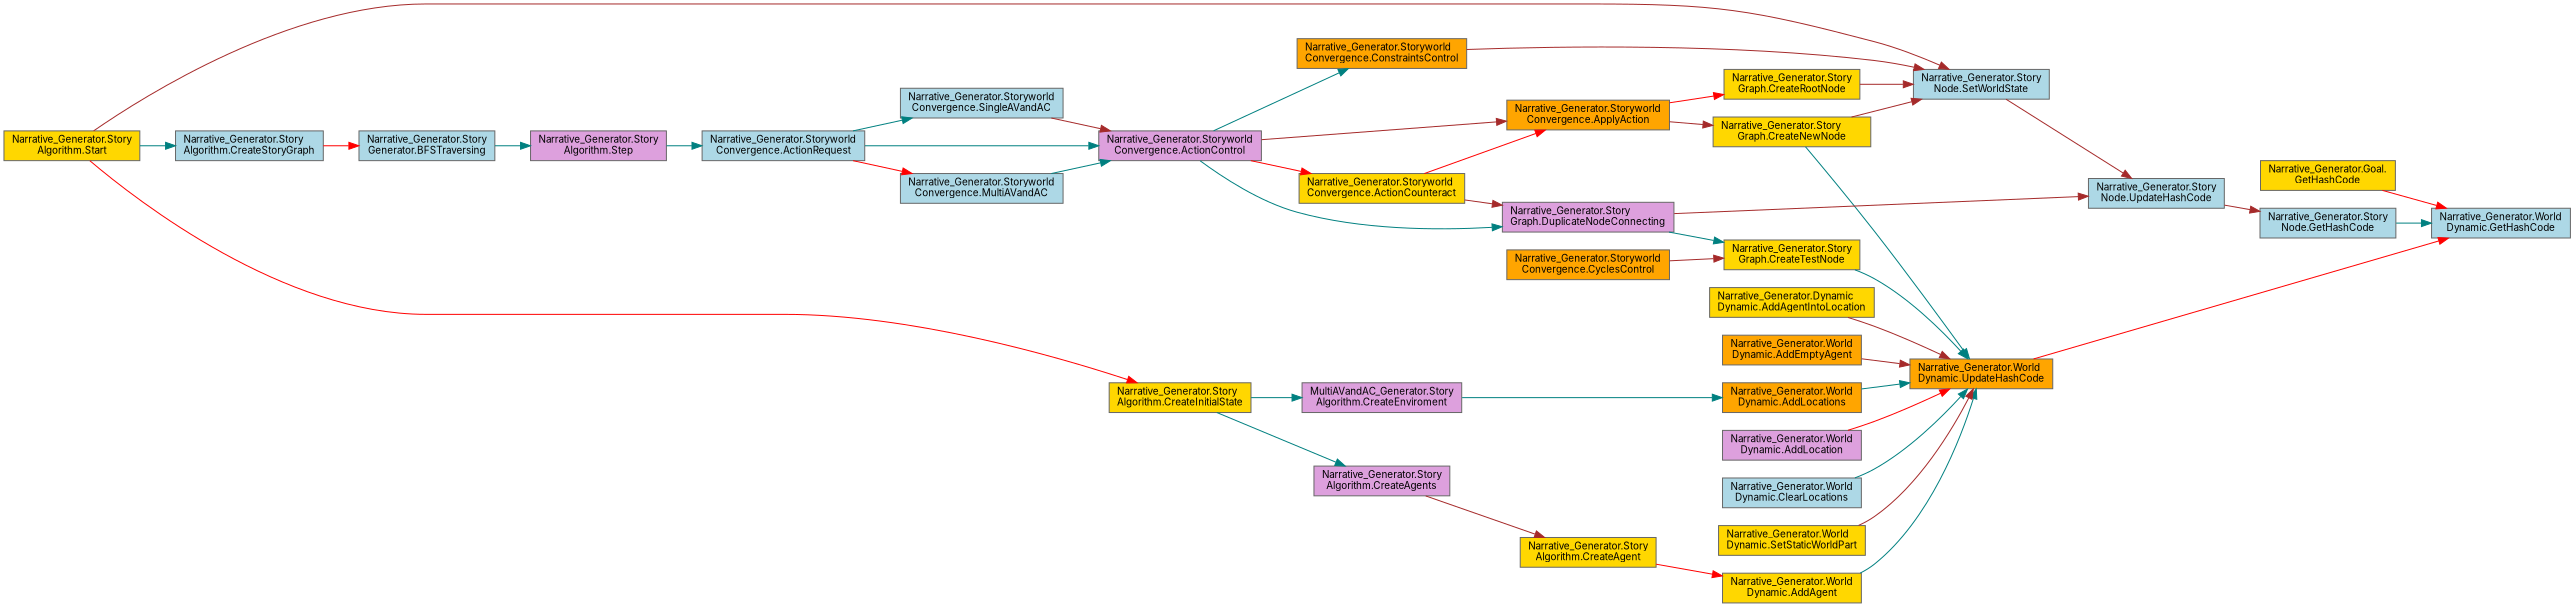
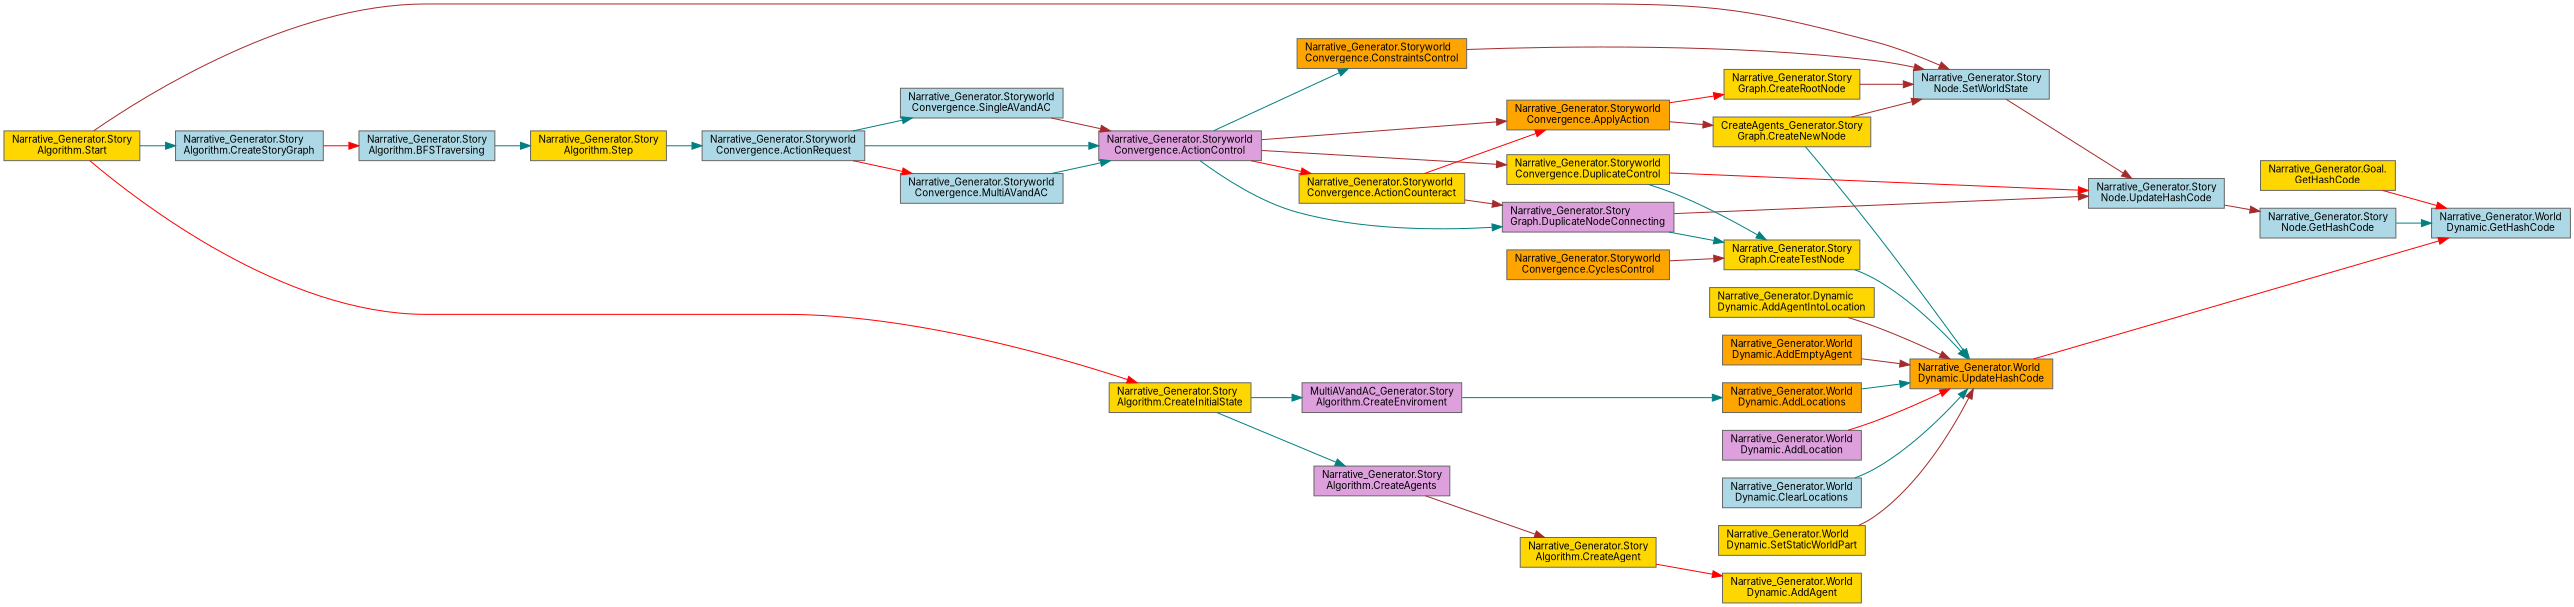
(1792, 132) -> (1792, 132)
(427, 146) -> (427, 146)
(598, 146) -> (598, 146)
none -> (1588, 170)
(1931, 495) -> none
